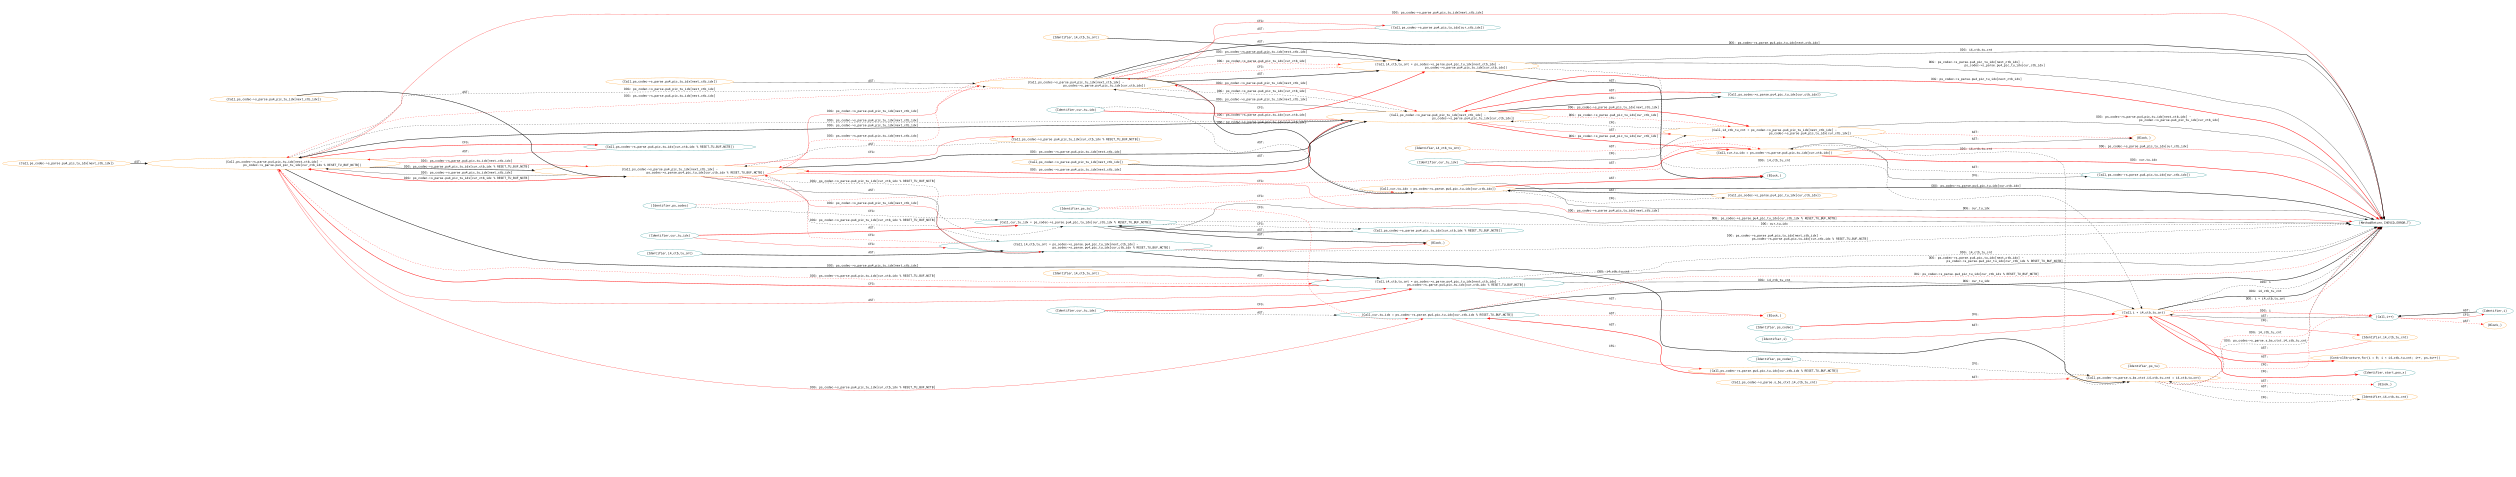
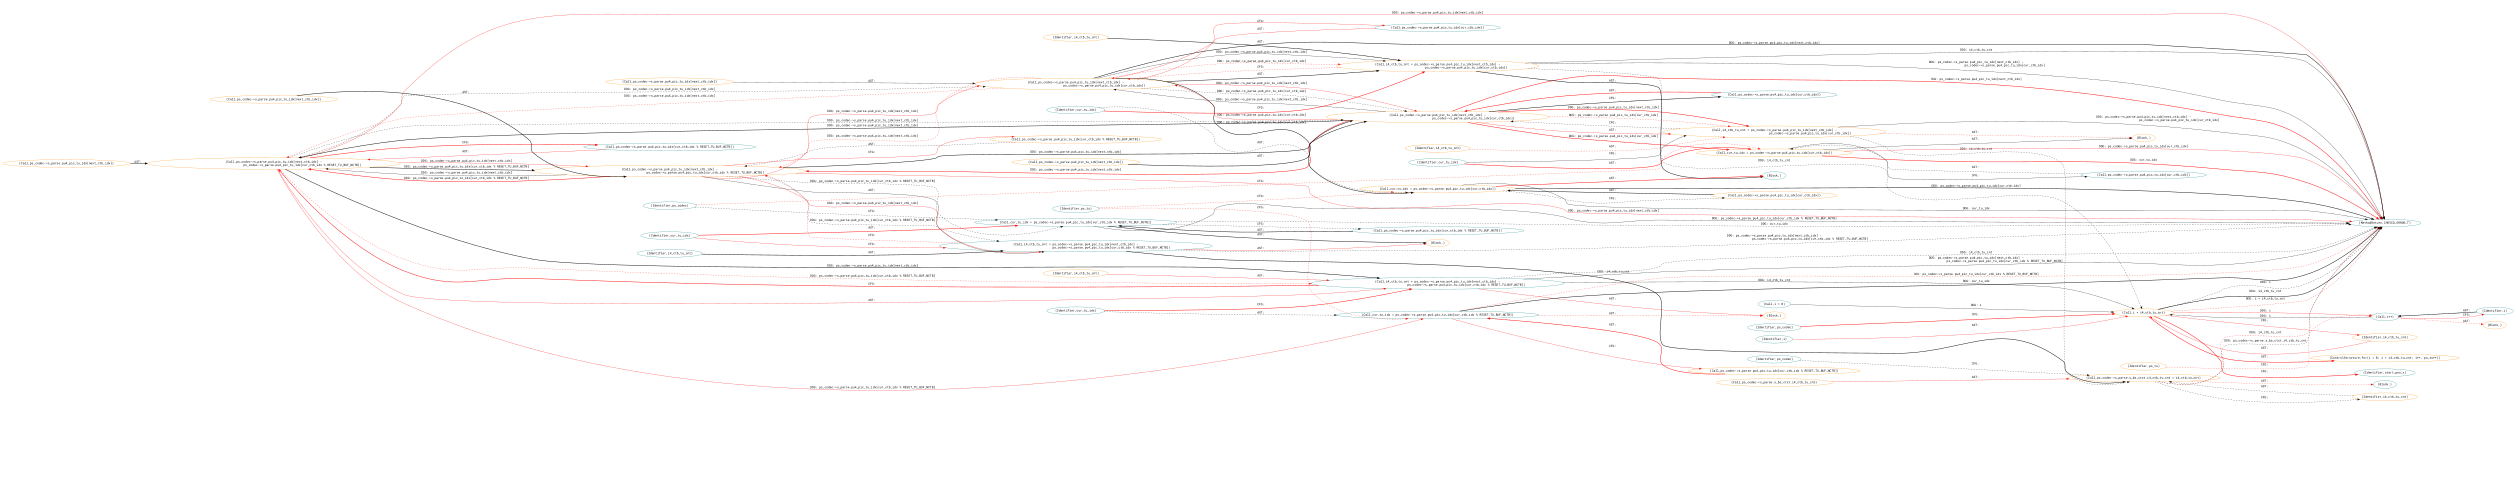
none -> (1774, 304)
(2265, 316) -> (2265, 316)
